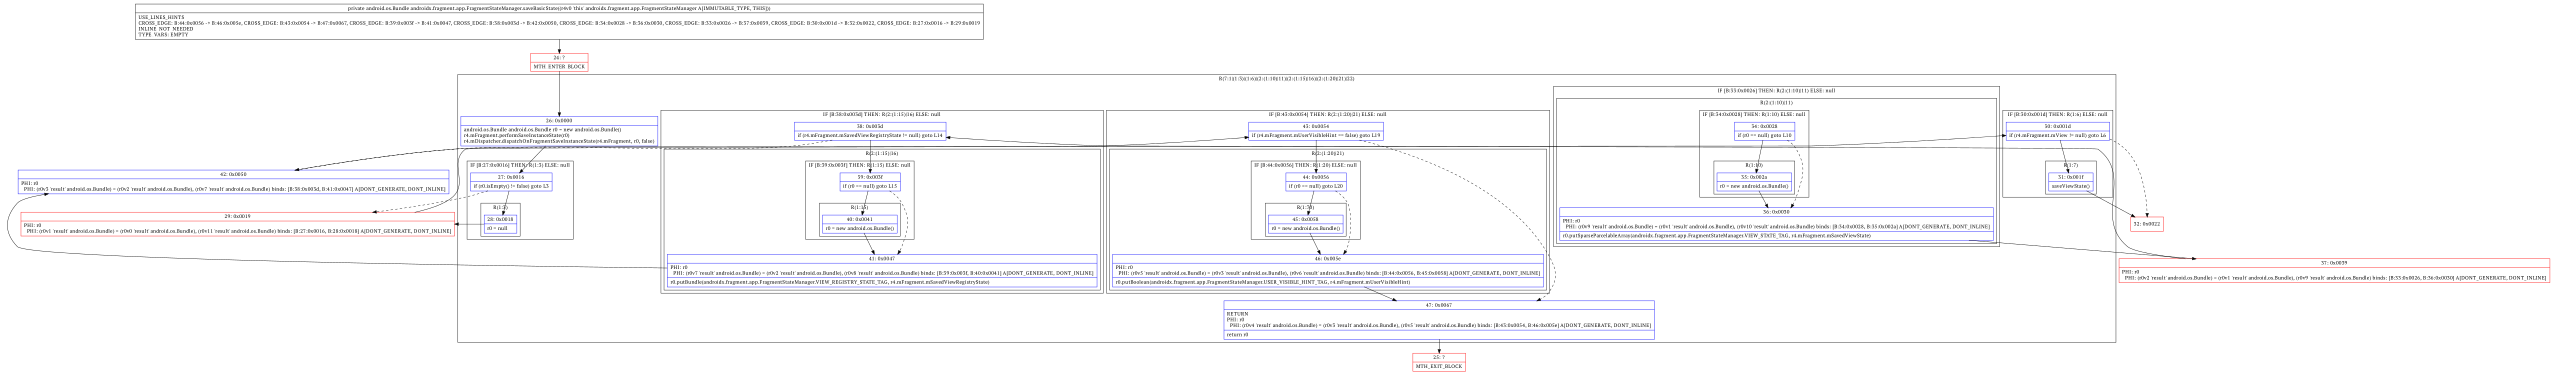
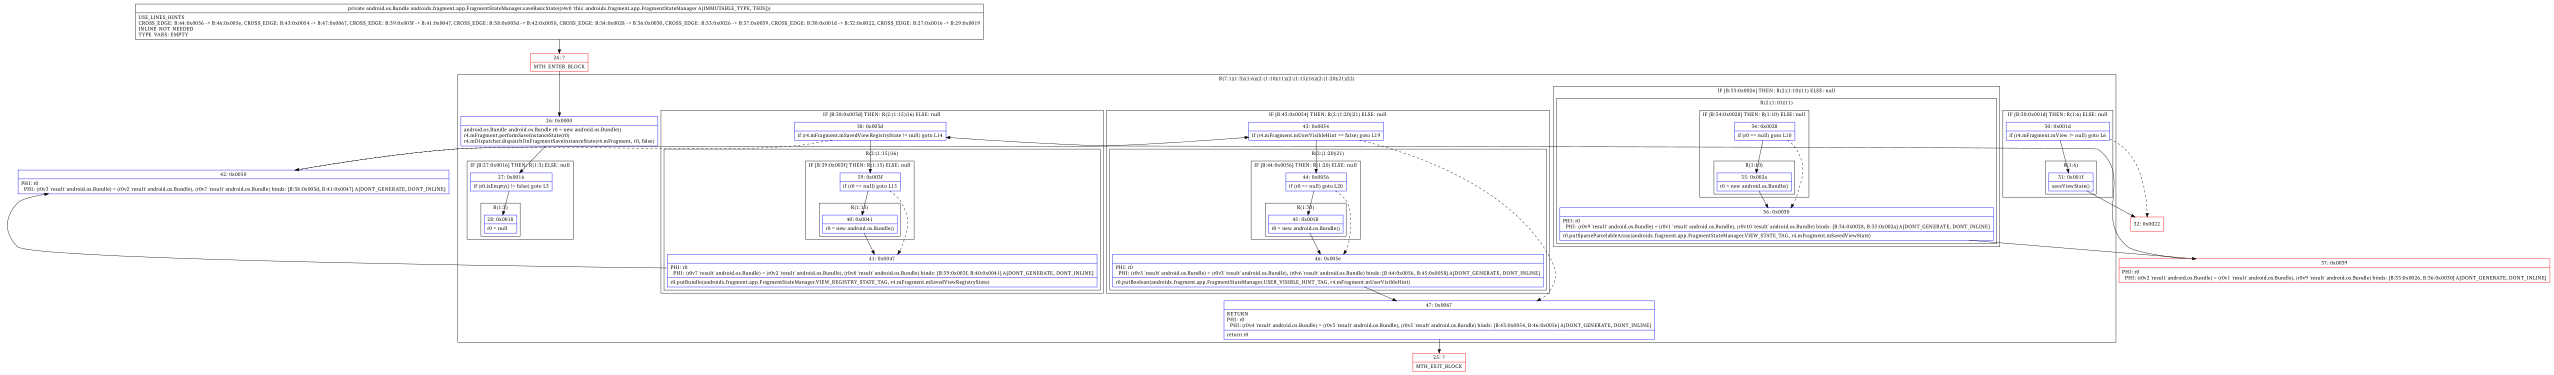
(2071, 165) -> (2071, 165)
(238, 224) -> none
